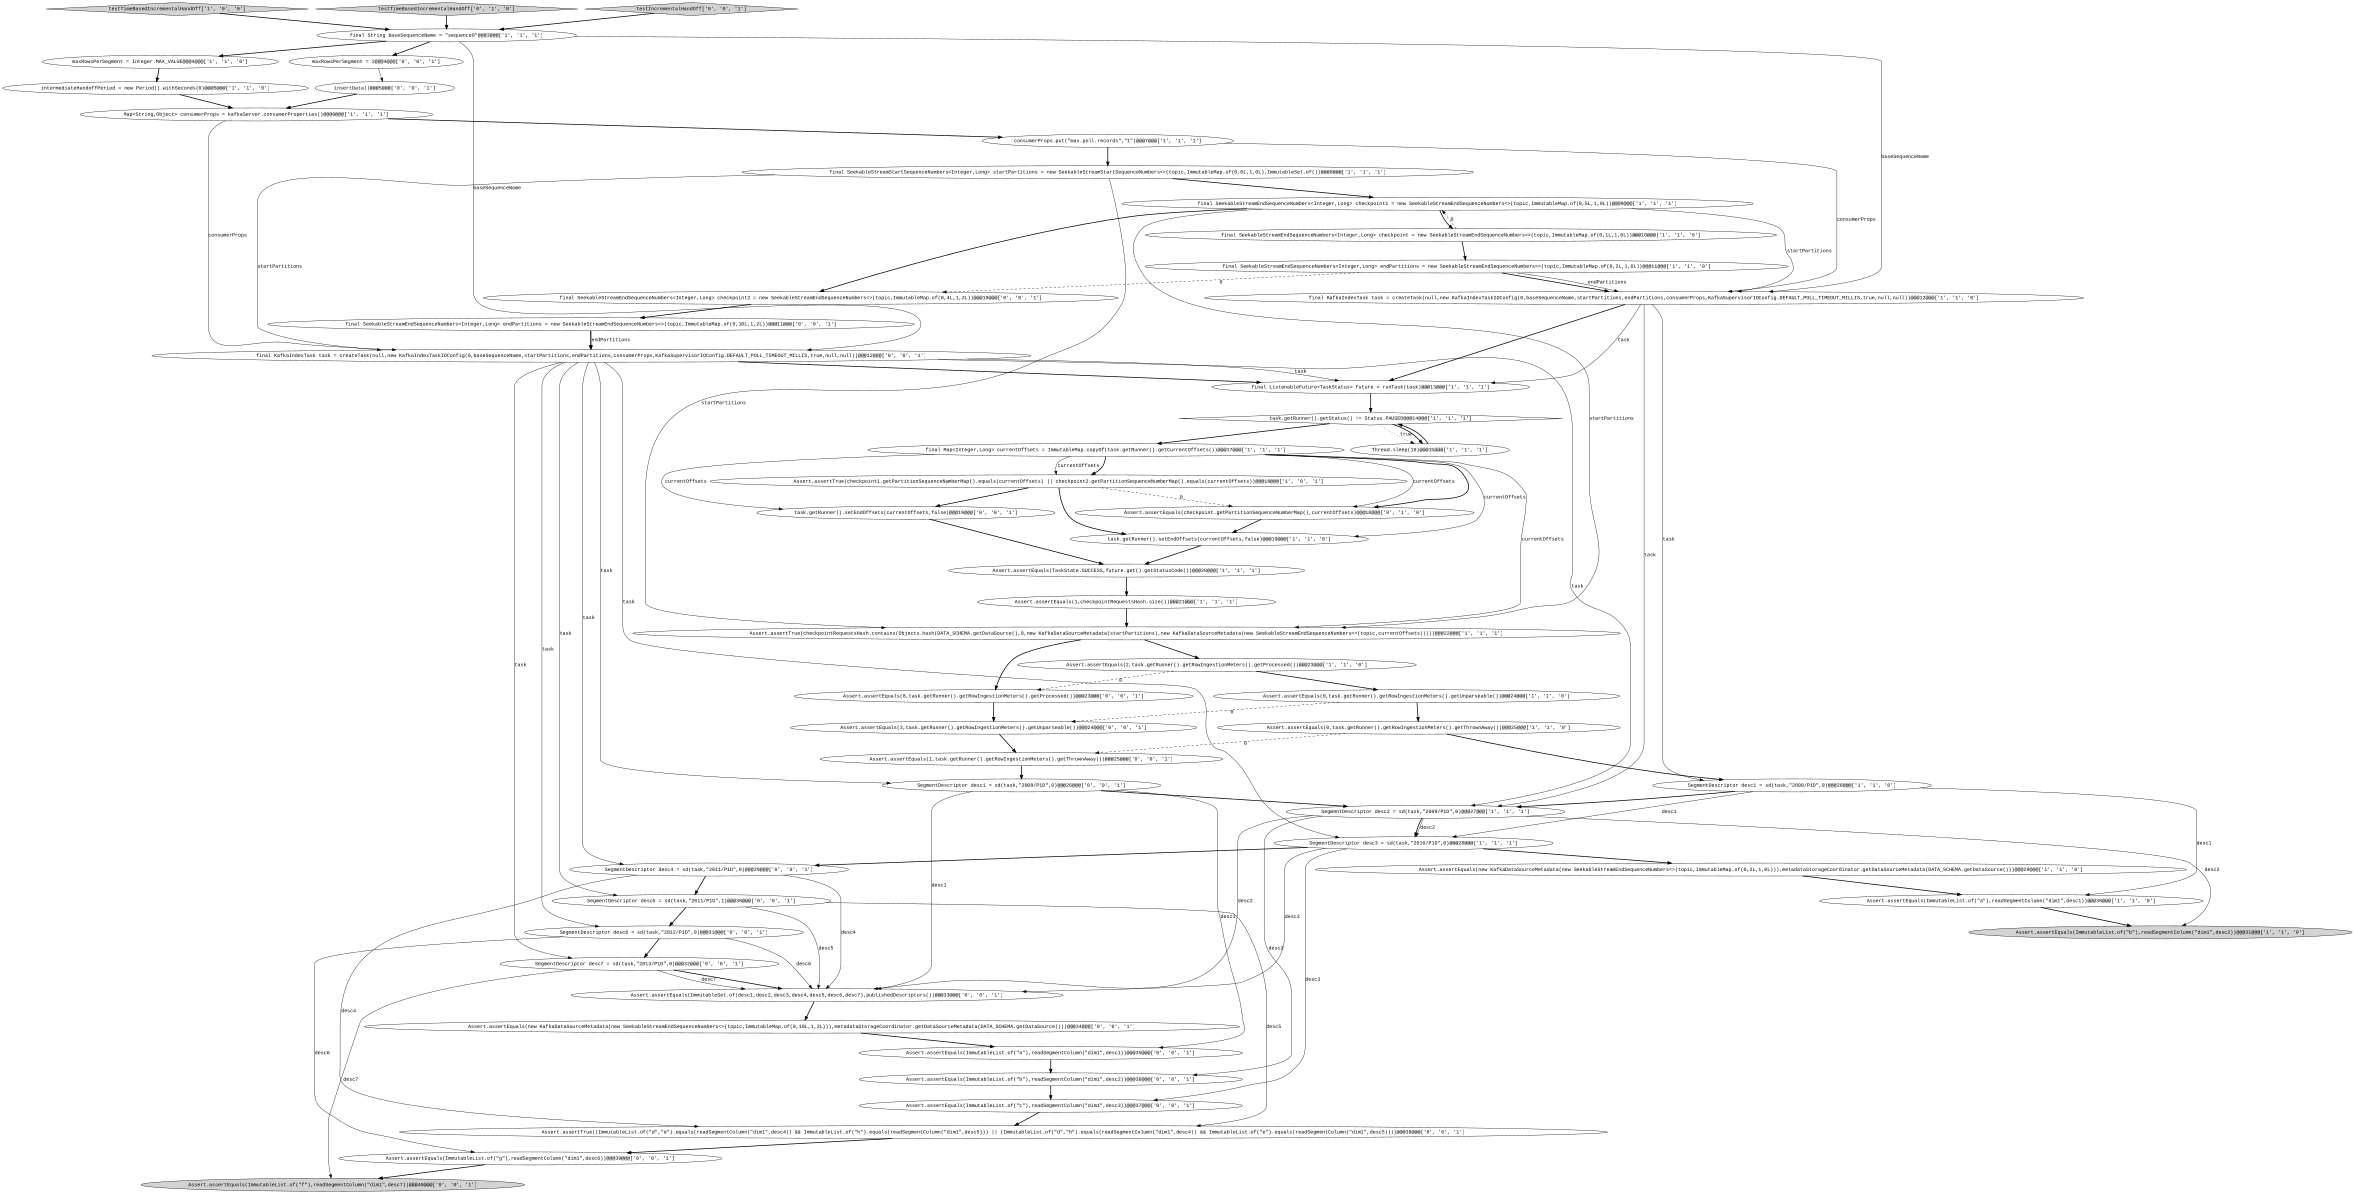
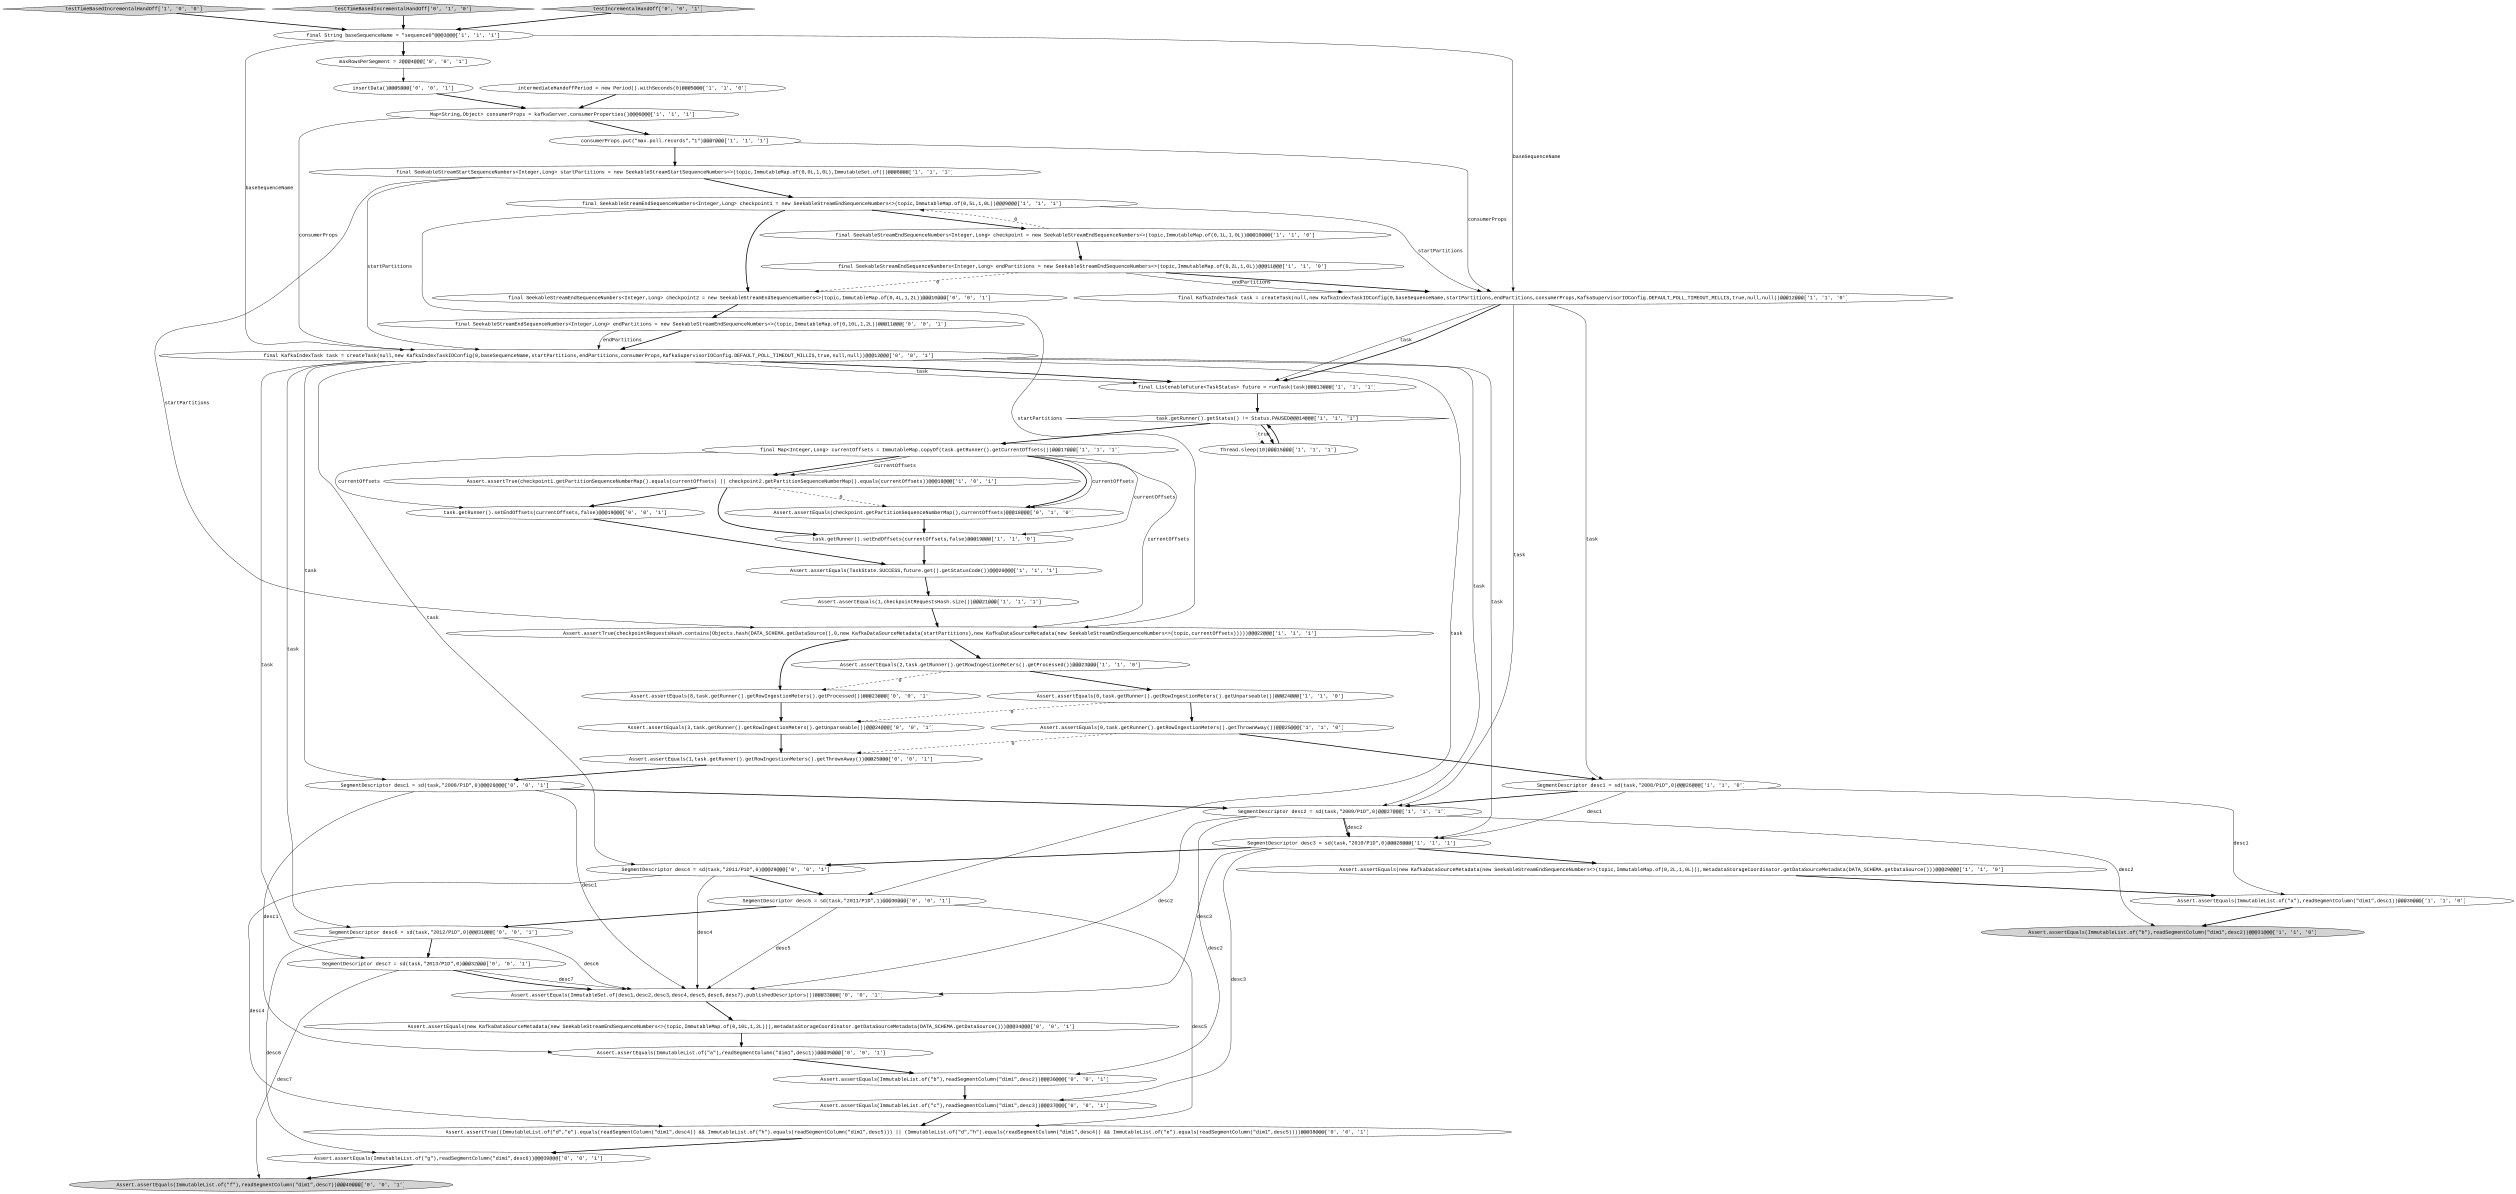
(160, 62) -> none
